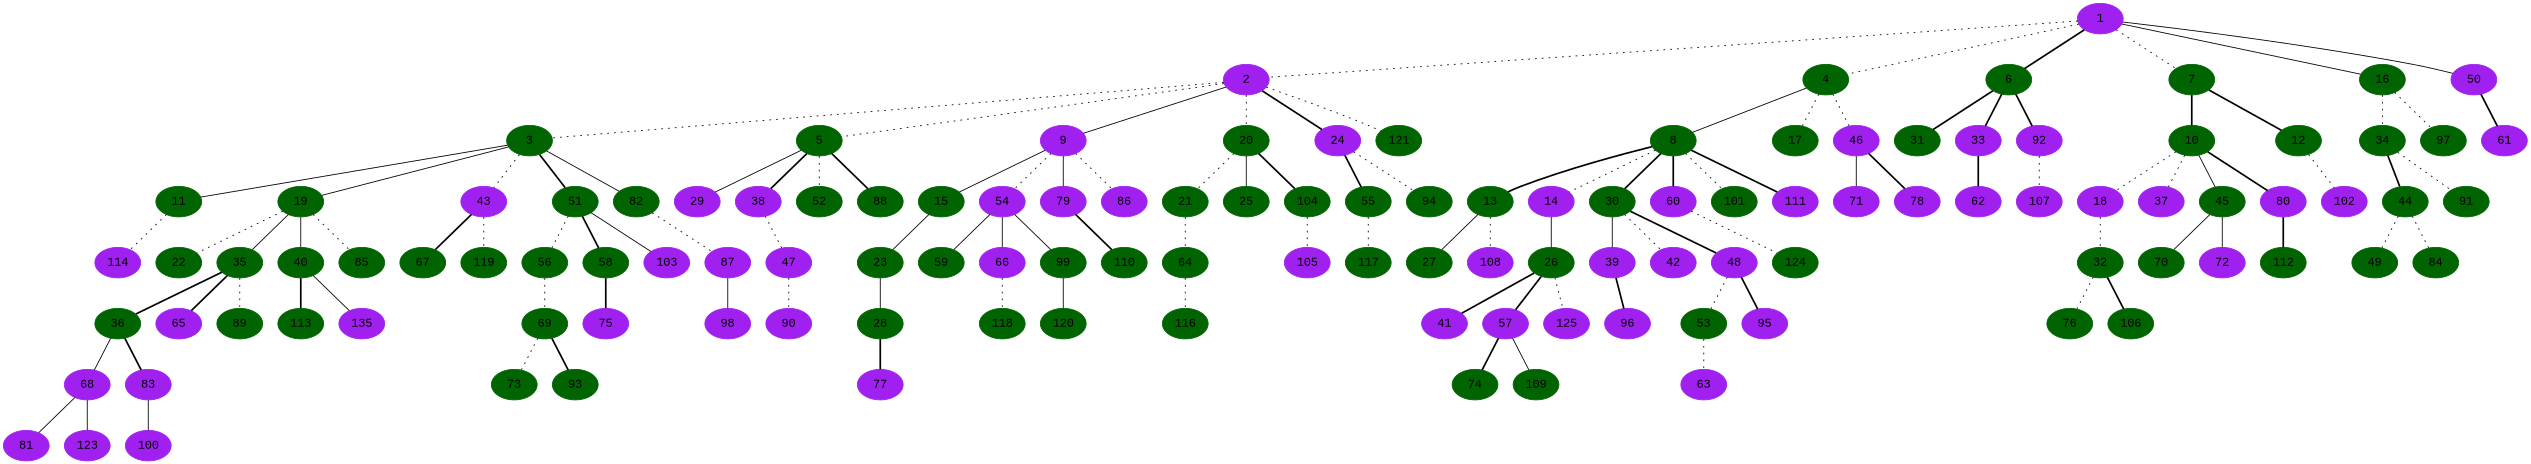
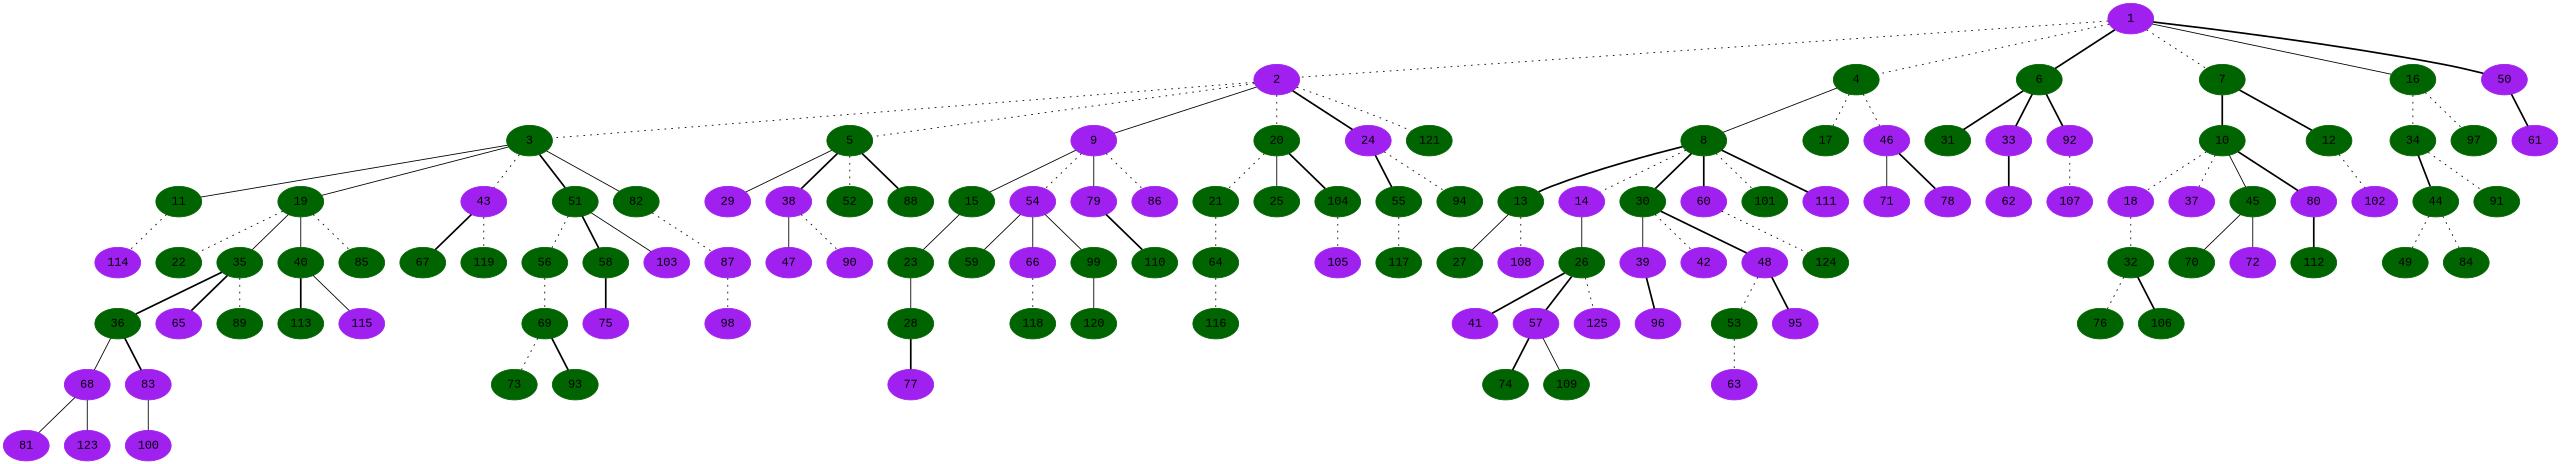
(2288, 44) -> (2319, 44)
(774, 232) -> (789, 232)
(728, 293) -> (728, 293)
(789, 293) -> (819, 232)
(362, 324) -> (362, 324)
